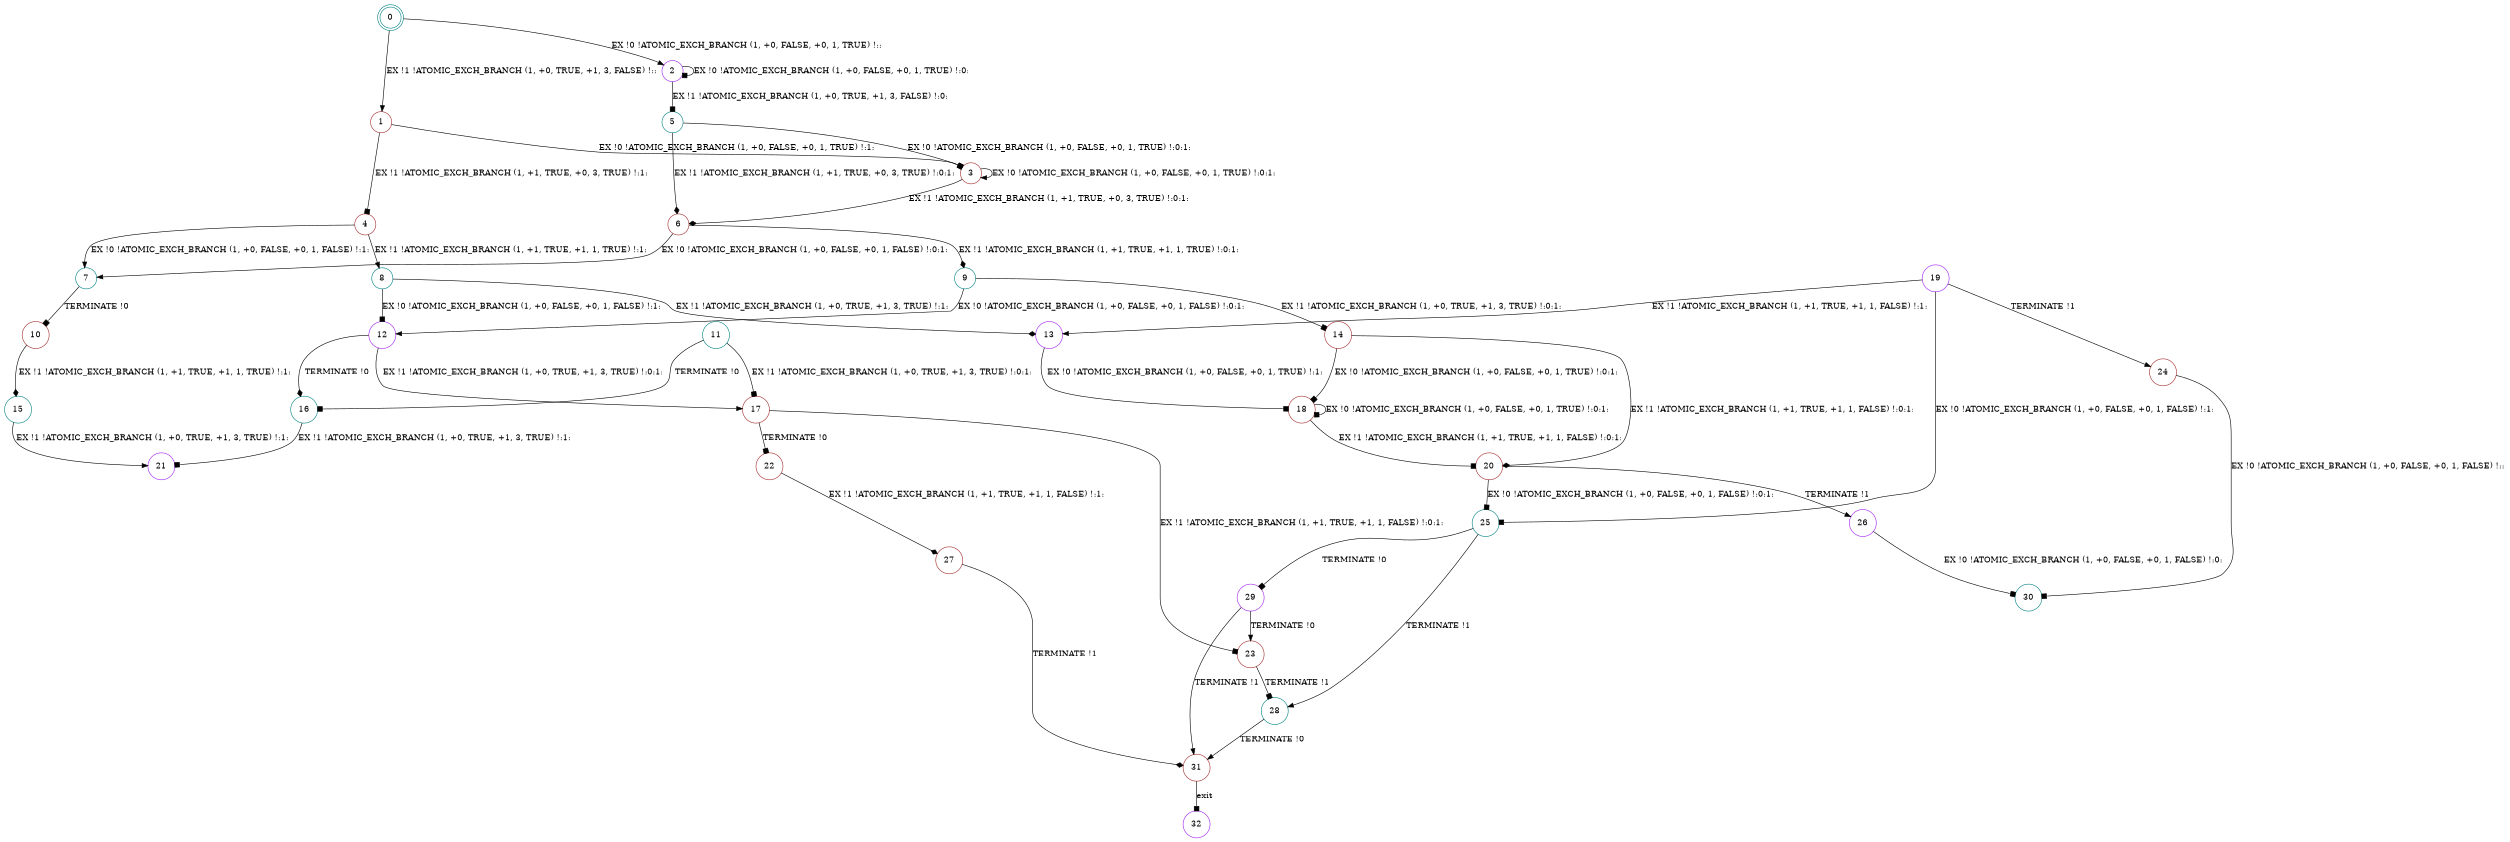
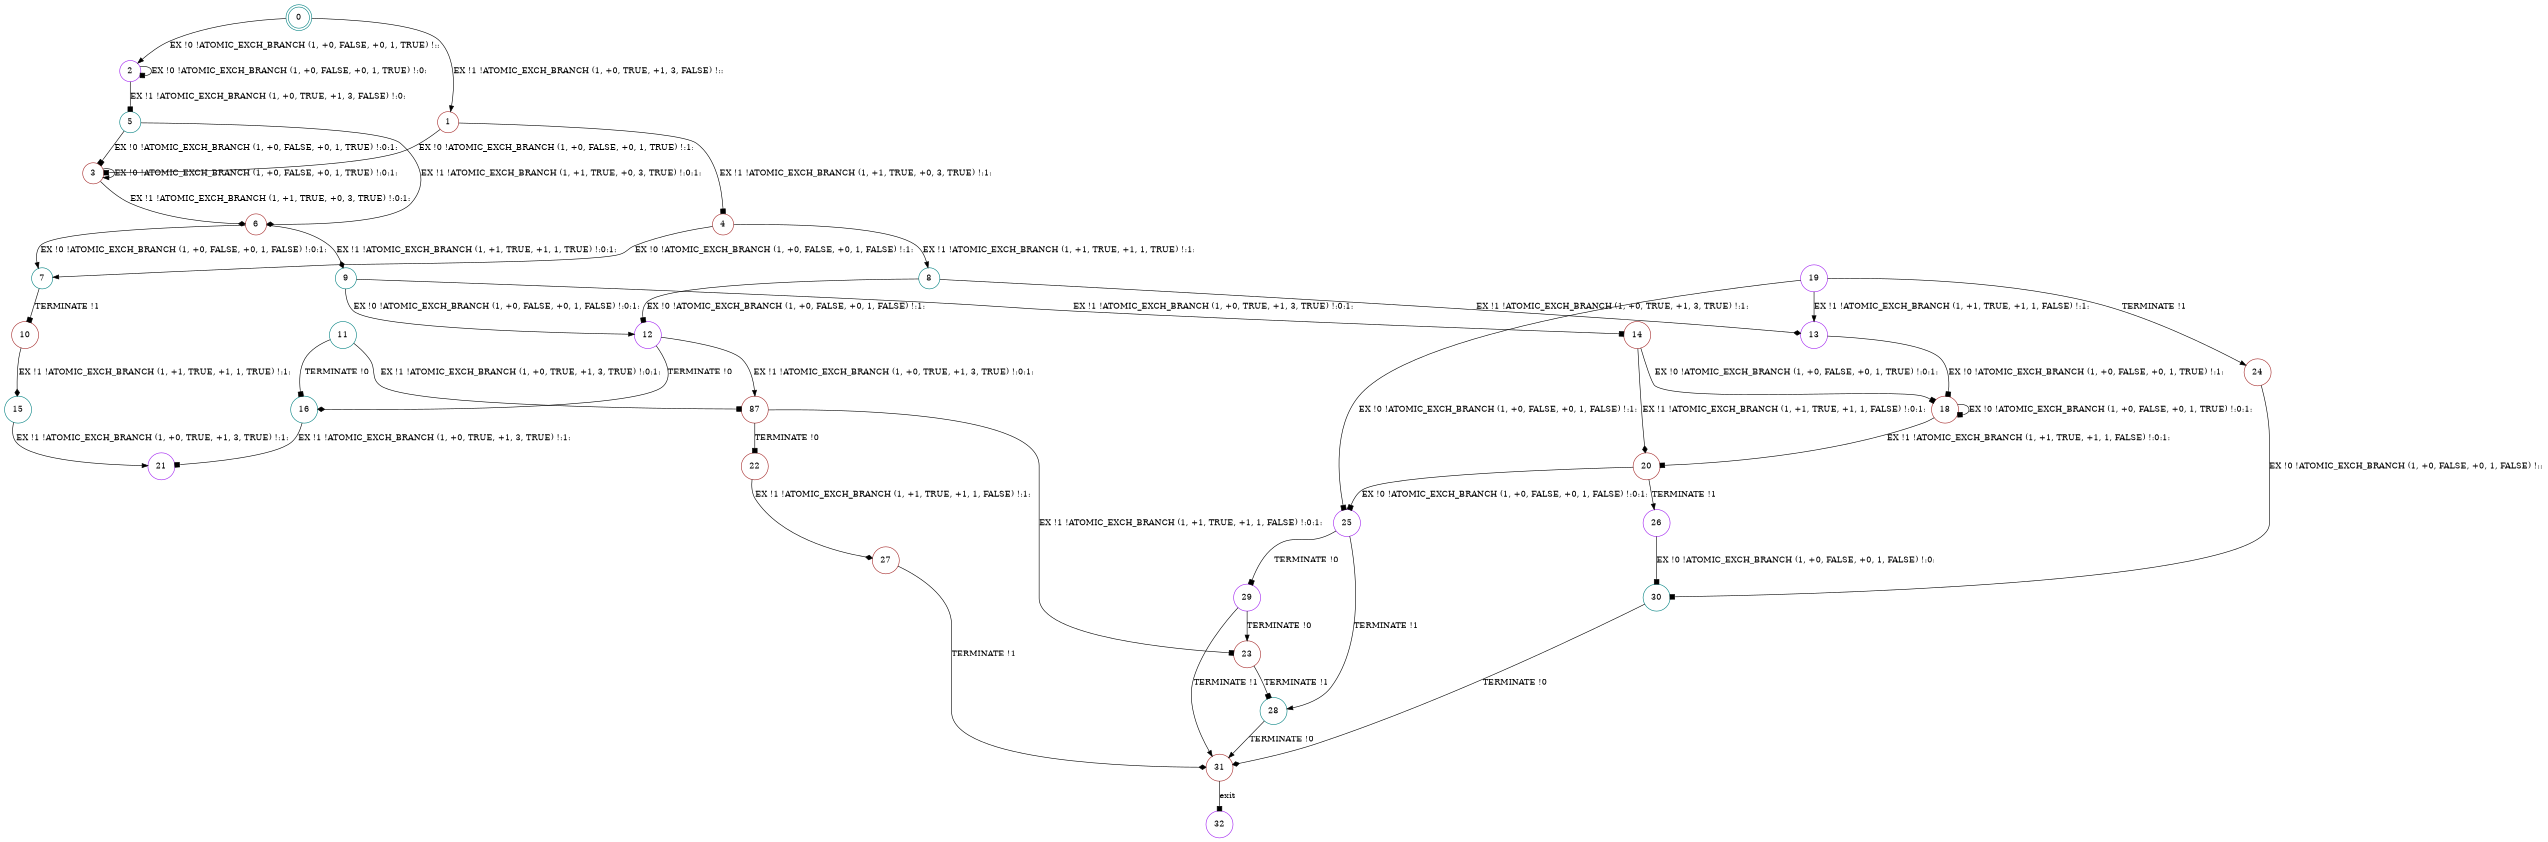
(97, 307) -> (67, 307)
(756, 410) -> (755, 410)
(1486, 523) -> (1347, 523)
none -> (1446, 695)
